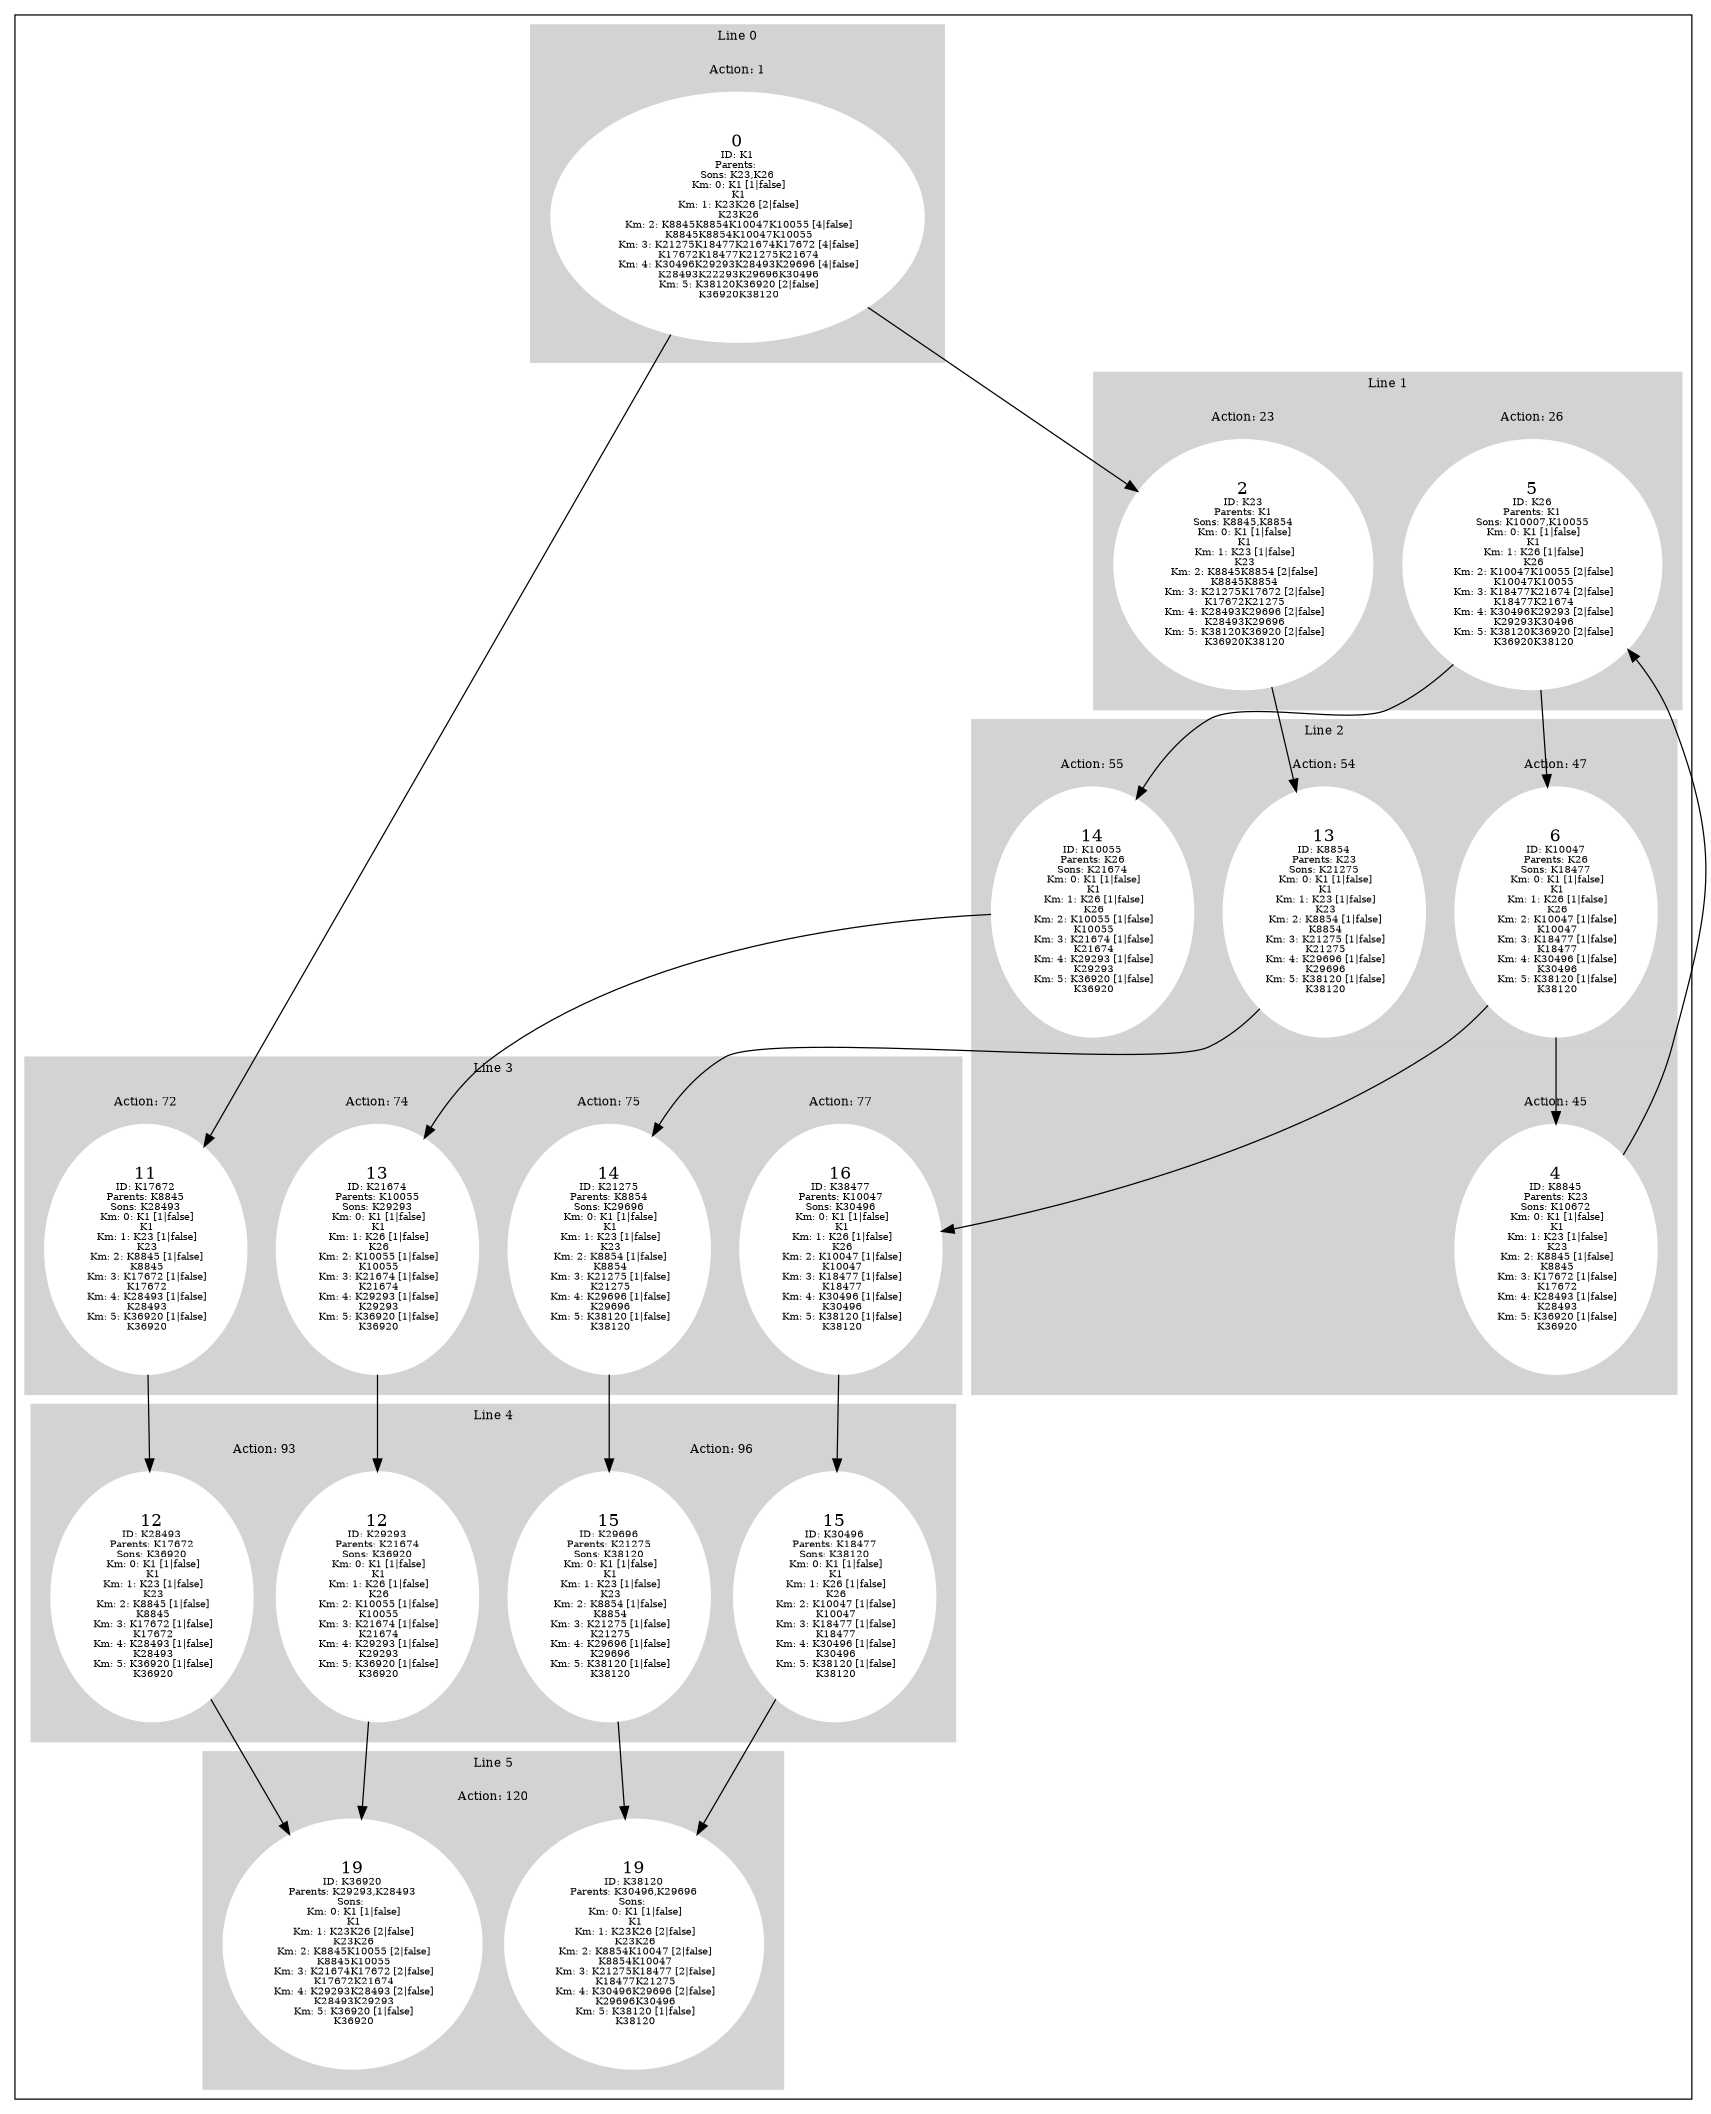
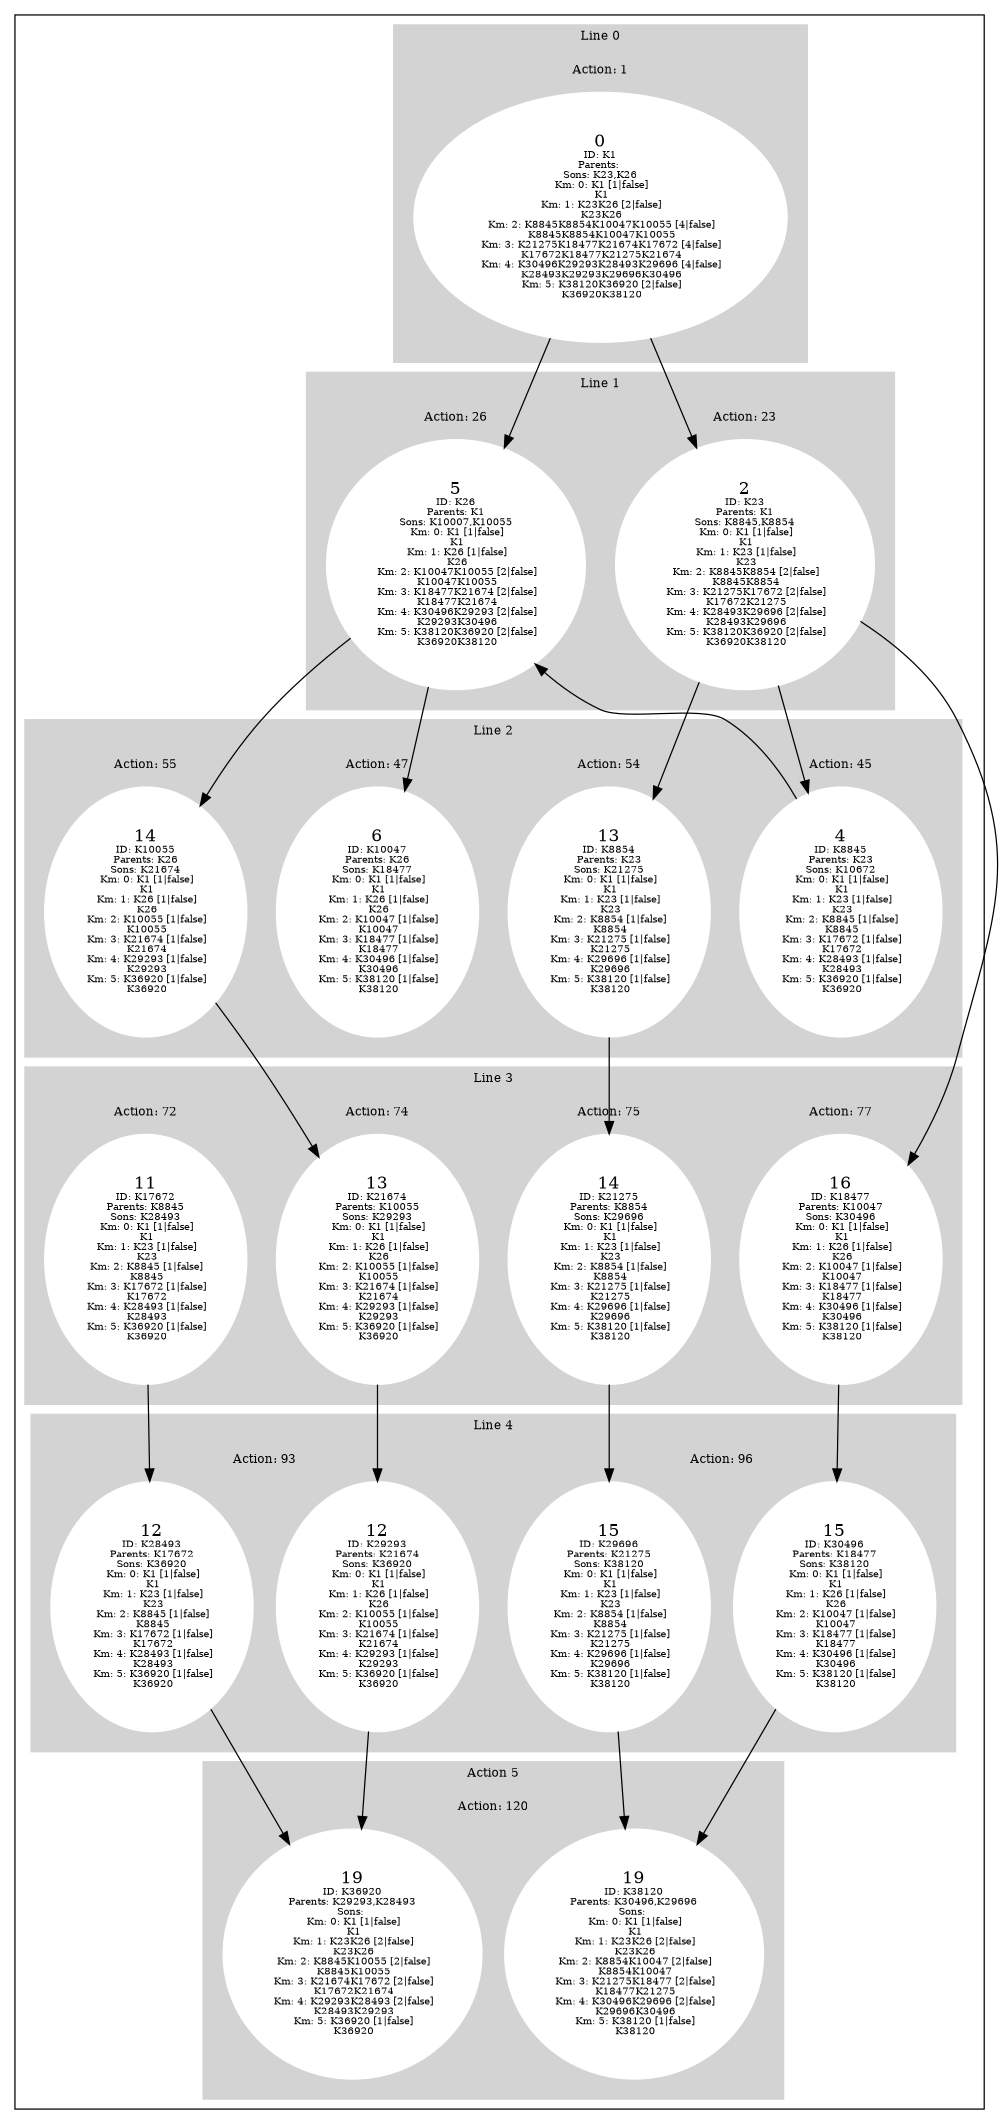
(738, 275) -> (600, 275)
(441, 735) -> (530, 387)
(1556, 1074) -> (792, 733)
(1235, 1149) -> (997, 871)
(841, 1187) -> (841, 1197)
(493, 1764) -> (493, 1774)
